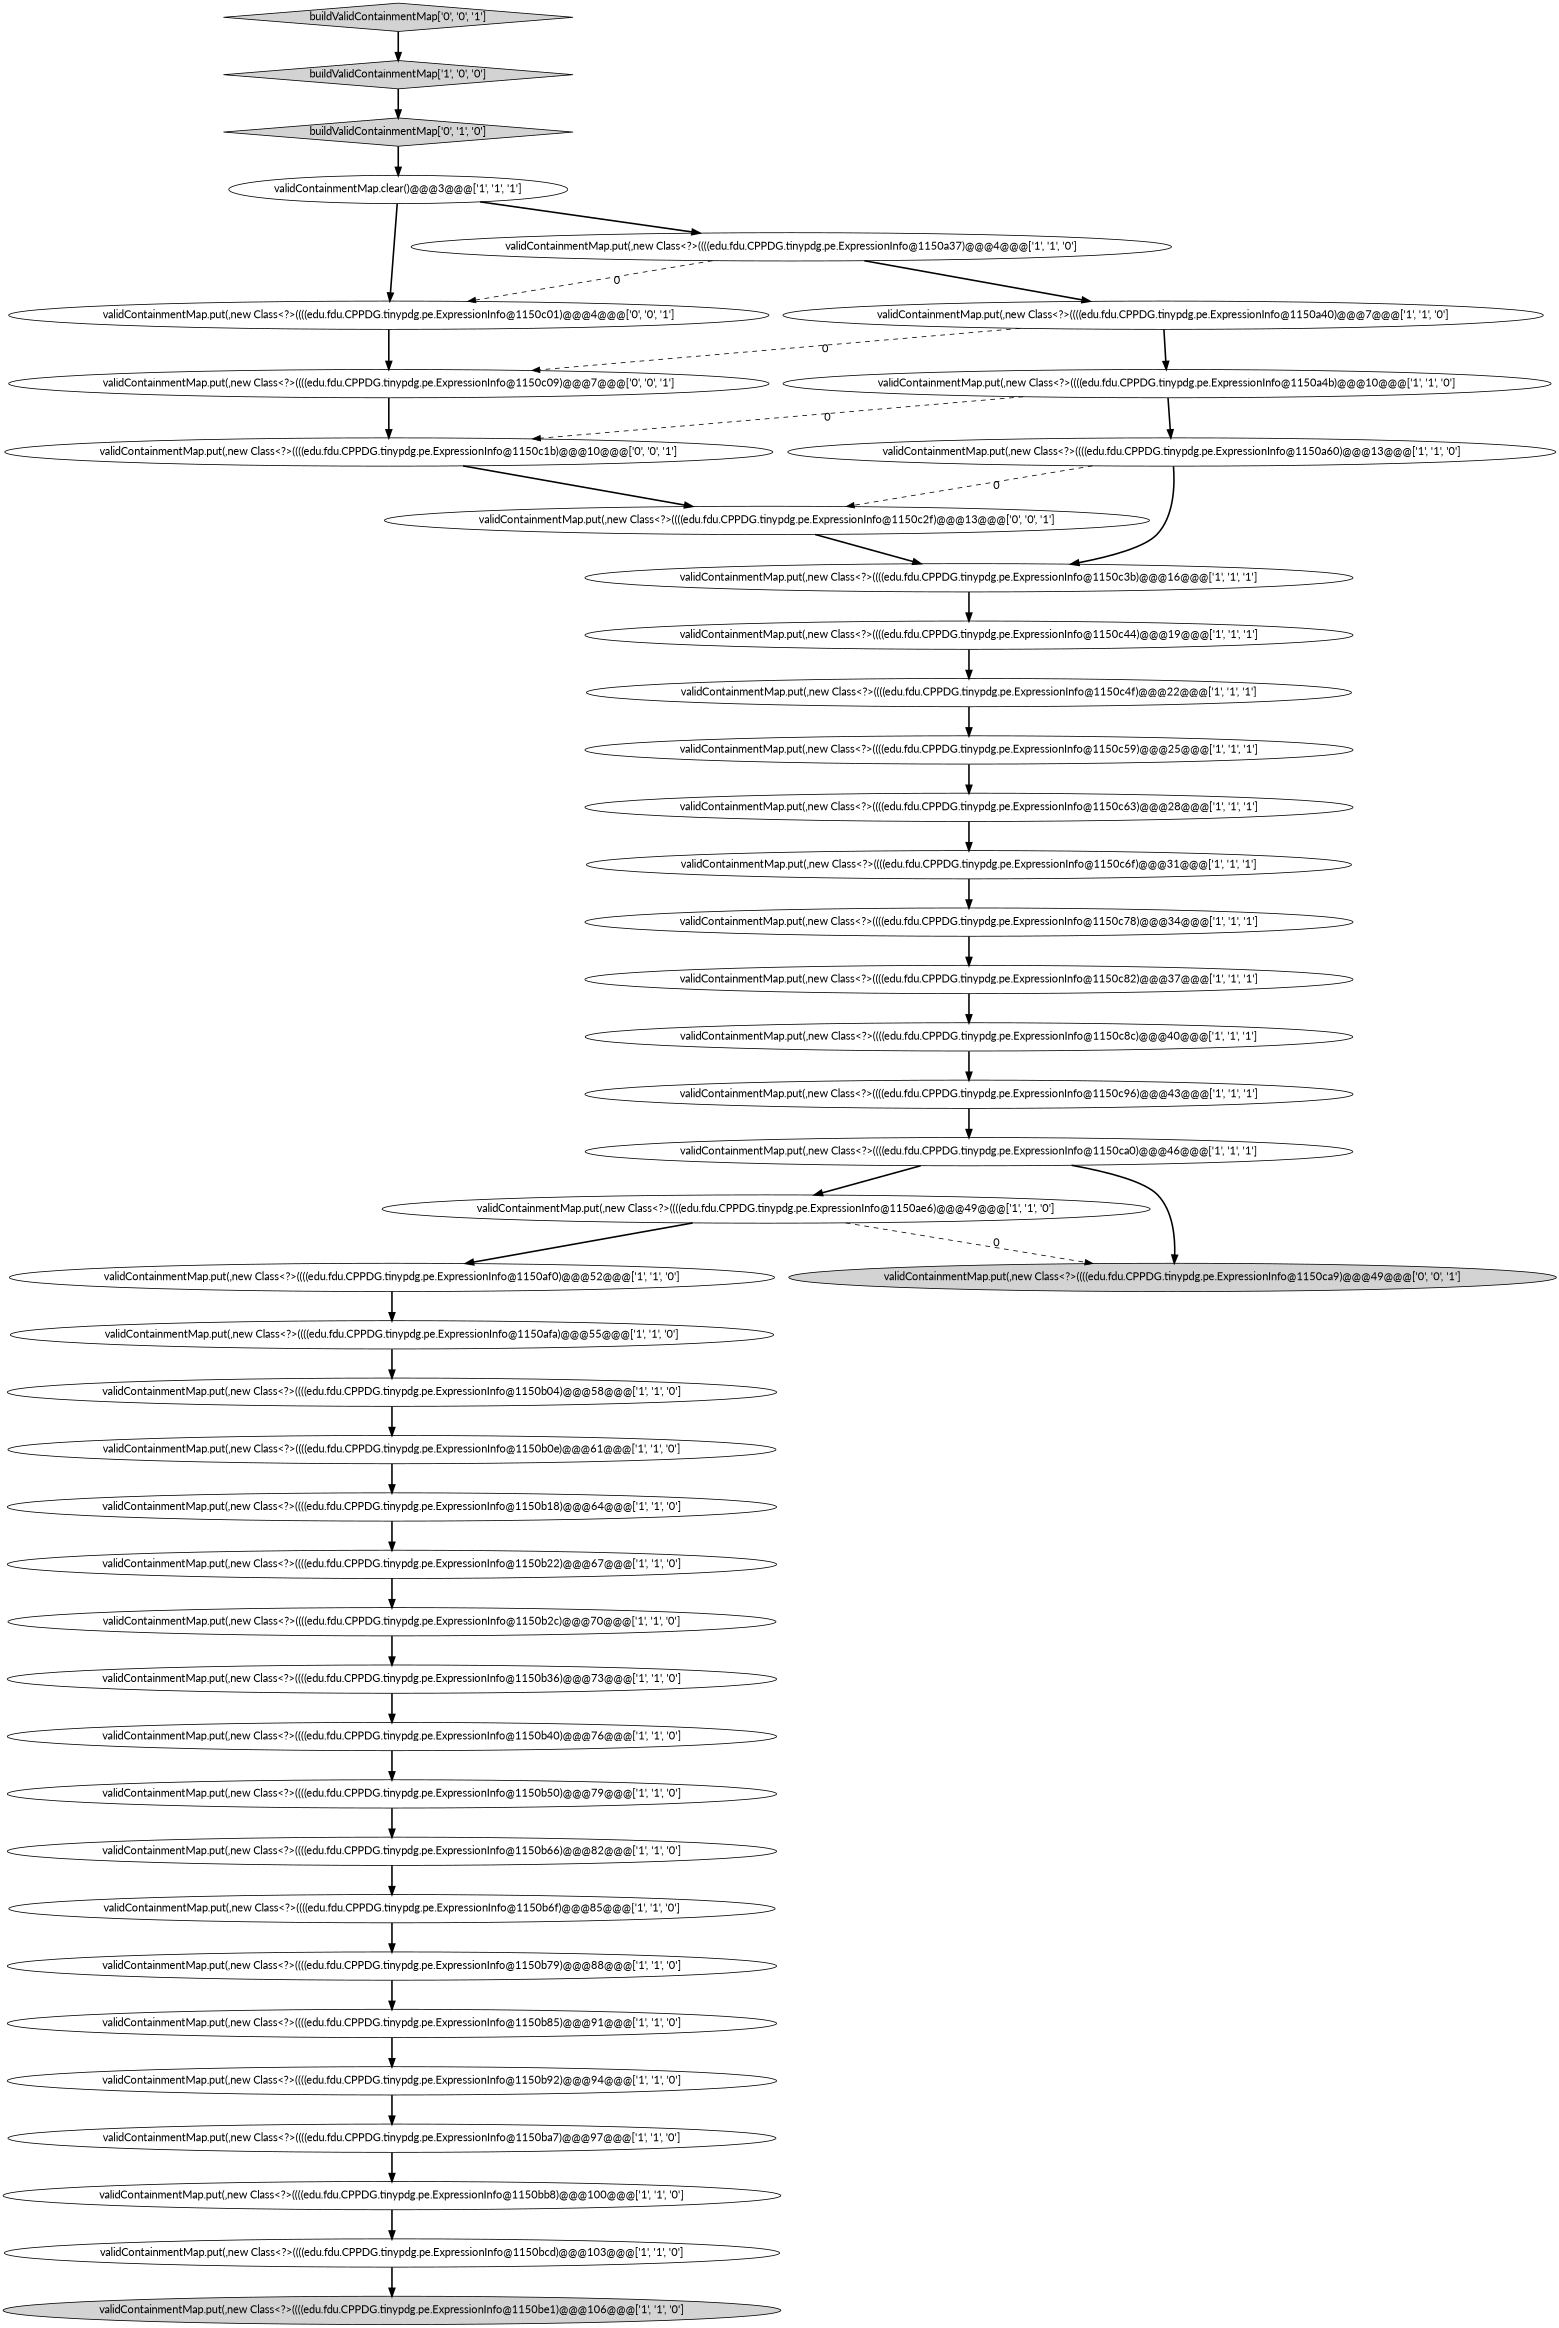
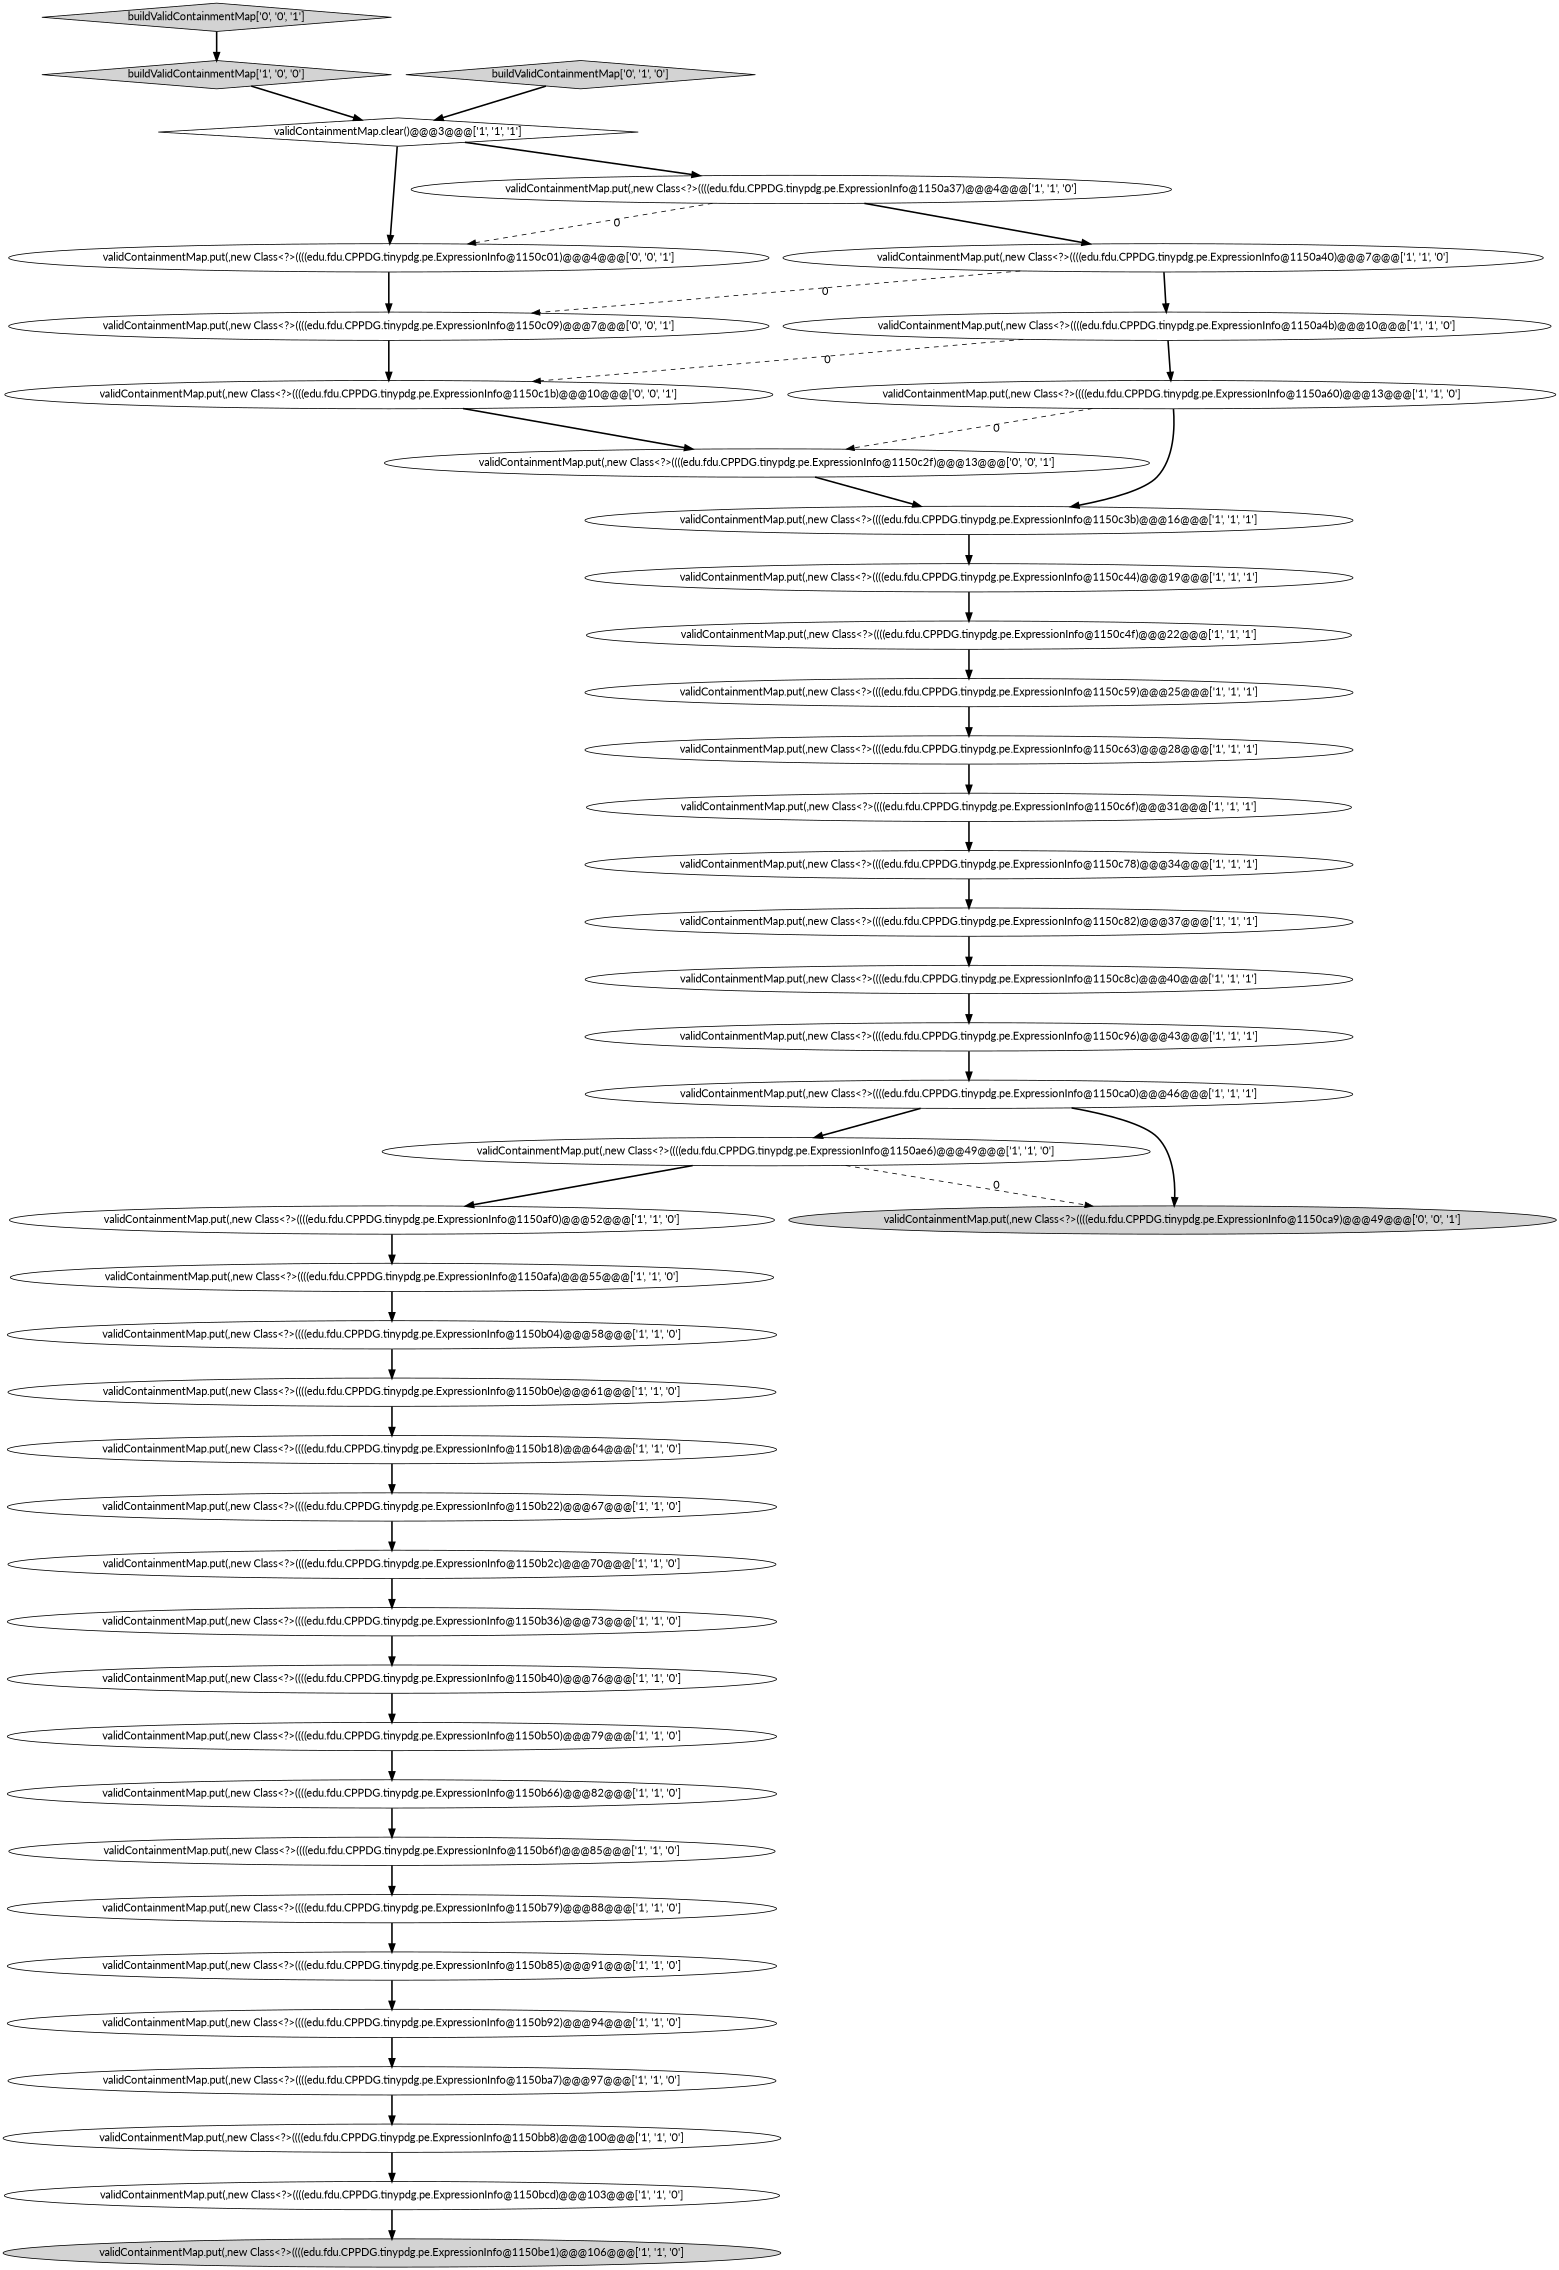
(398, 99) -> (303, 102)
(398, 189) -> (398, 132)
